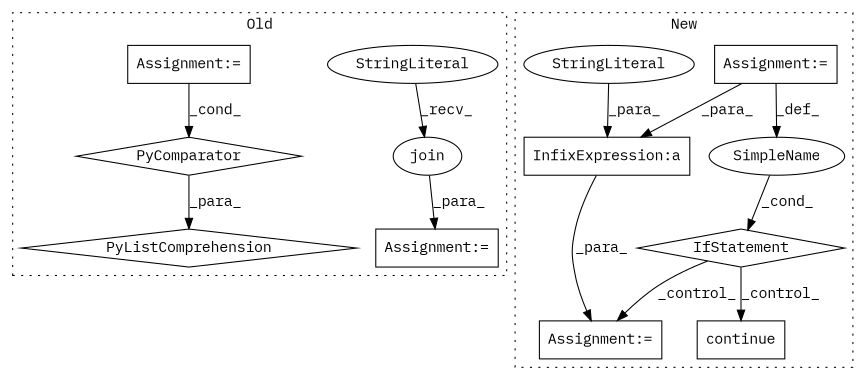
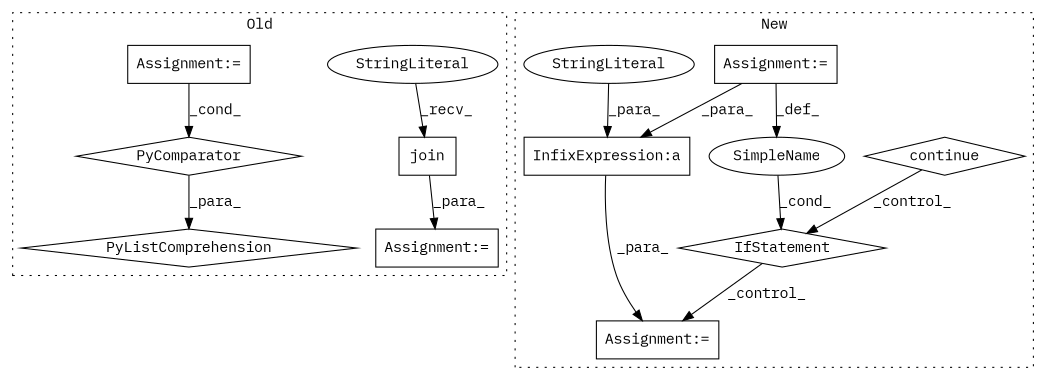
(428, 156) -> (428, 156)
(741, 289) -> (869, 199)
(741, 340) -> (945, 156)
